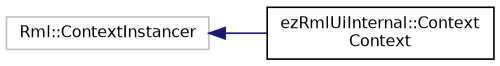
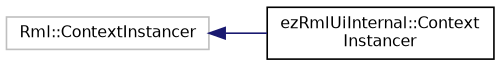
(381, 33) -> (381, 33)
